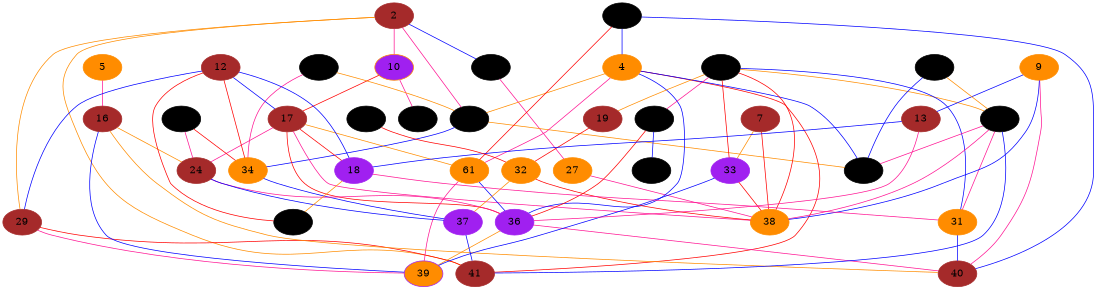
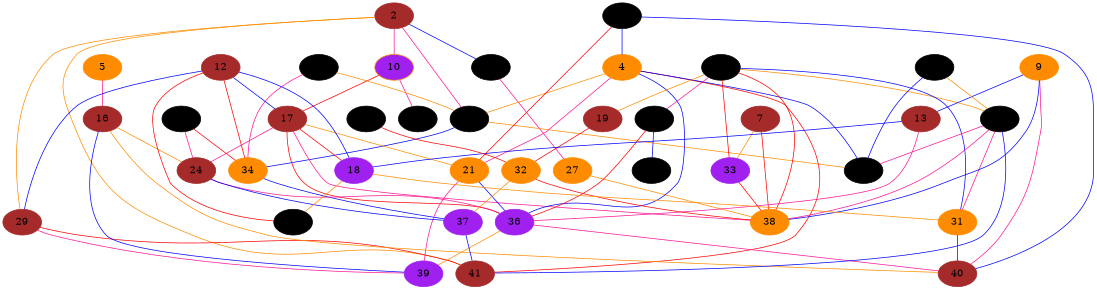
(469, 171) -> (469, 171)
(659, 193) -> (671, 196)
(641, 199) -> (641, 199)
(577, 224) -> none
(424, 274) -> (424, 274)
